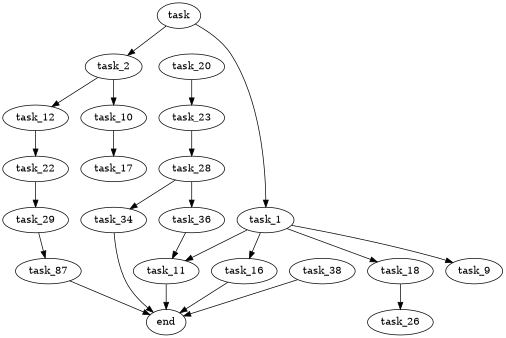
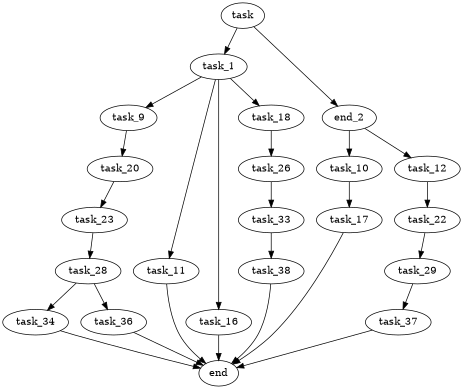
(114, 67) -> (349, 118)
none -> (125, 140)
none -> (271, 220)
(181, 242) -> (165, 347)
(48, 271) -> (398, 322)
none -> (299, 303)
